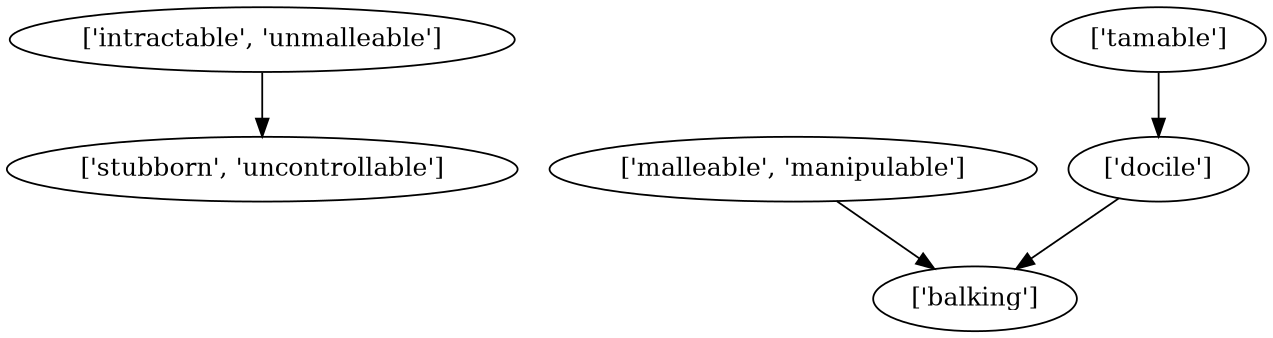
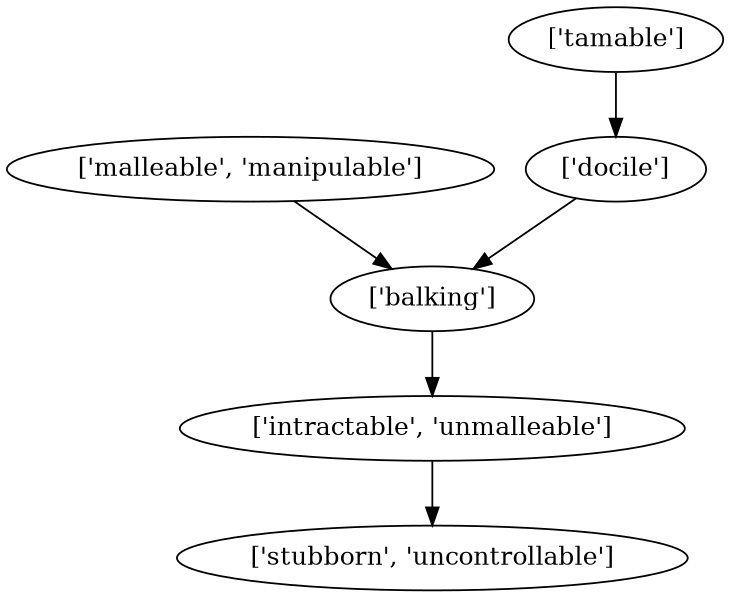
none -> (432, 355)
